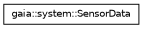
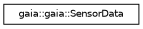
(71, 14) -> (71, 14)
